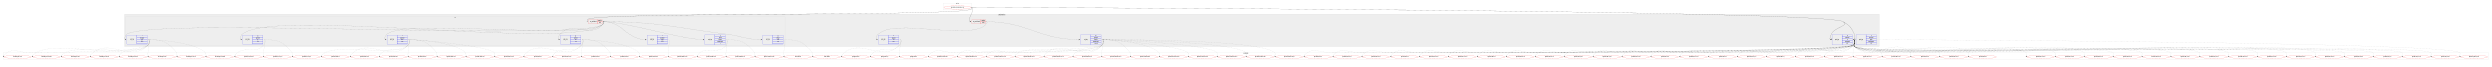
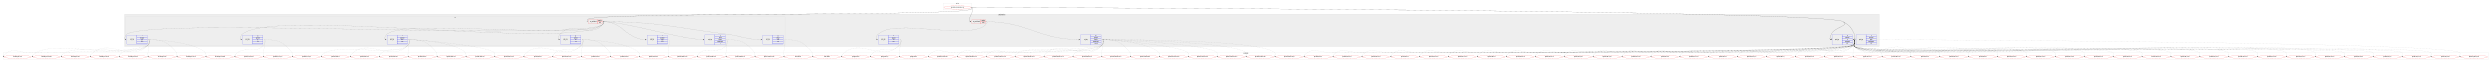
none -> (2012, 57)
